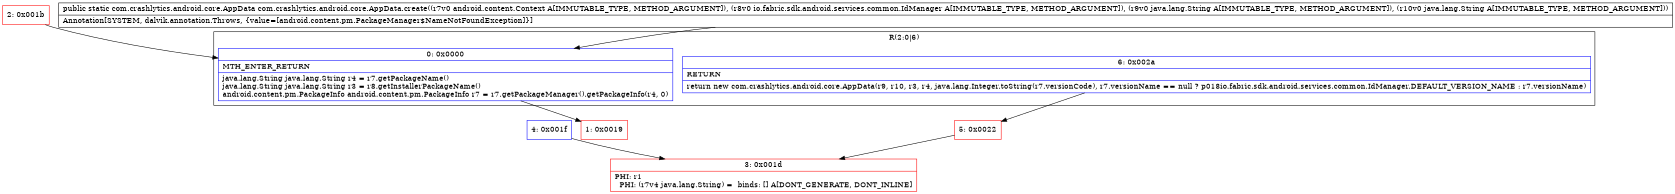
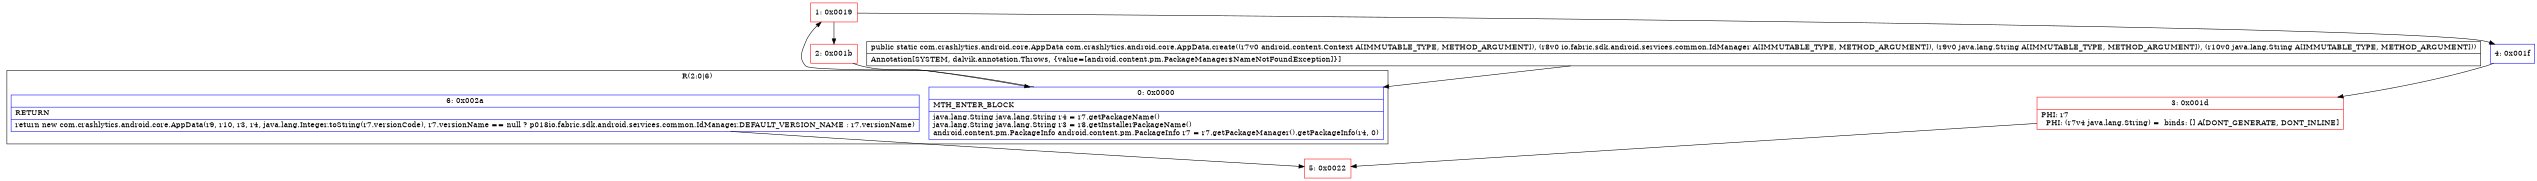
none -> (1674, 20)
none -> (834, 30)
(266, 66) -> (974, 105)
(900, 147) -> (1697, 145)
(630, 177) -> (2056, 115)
